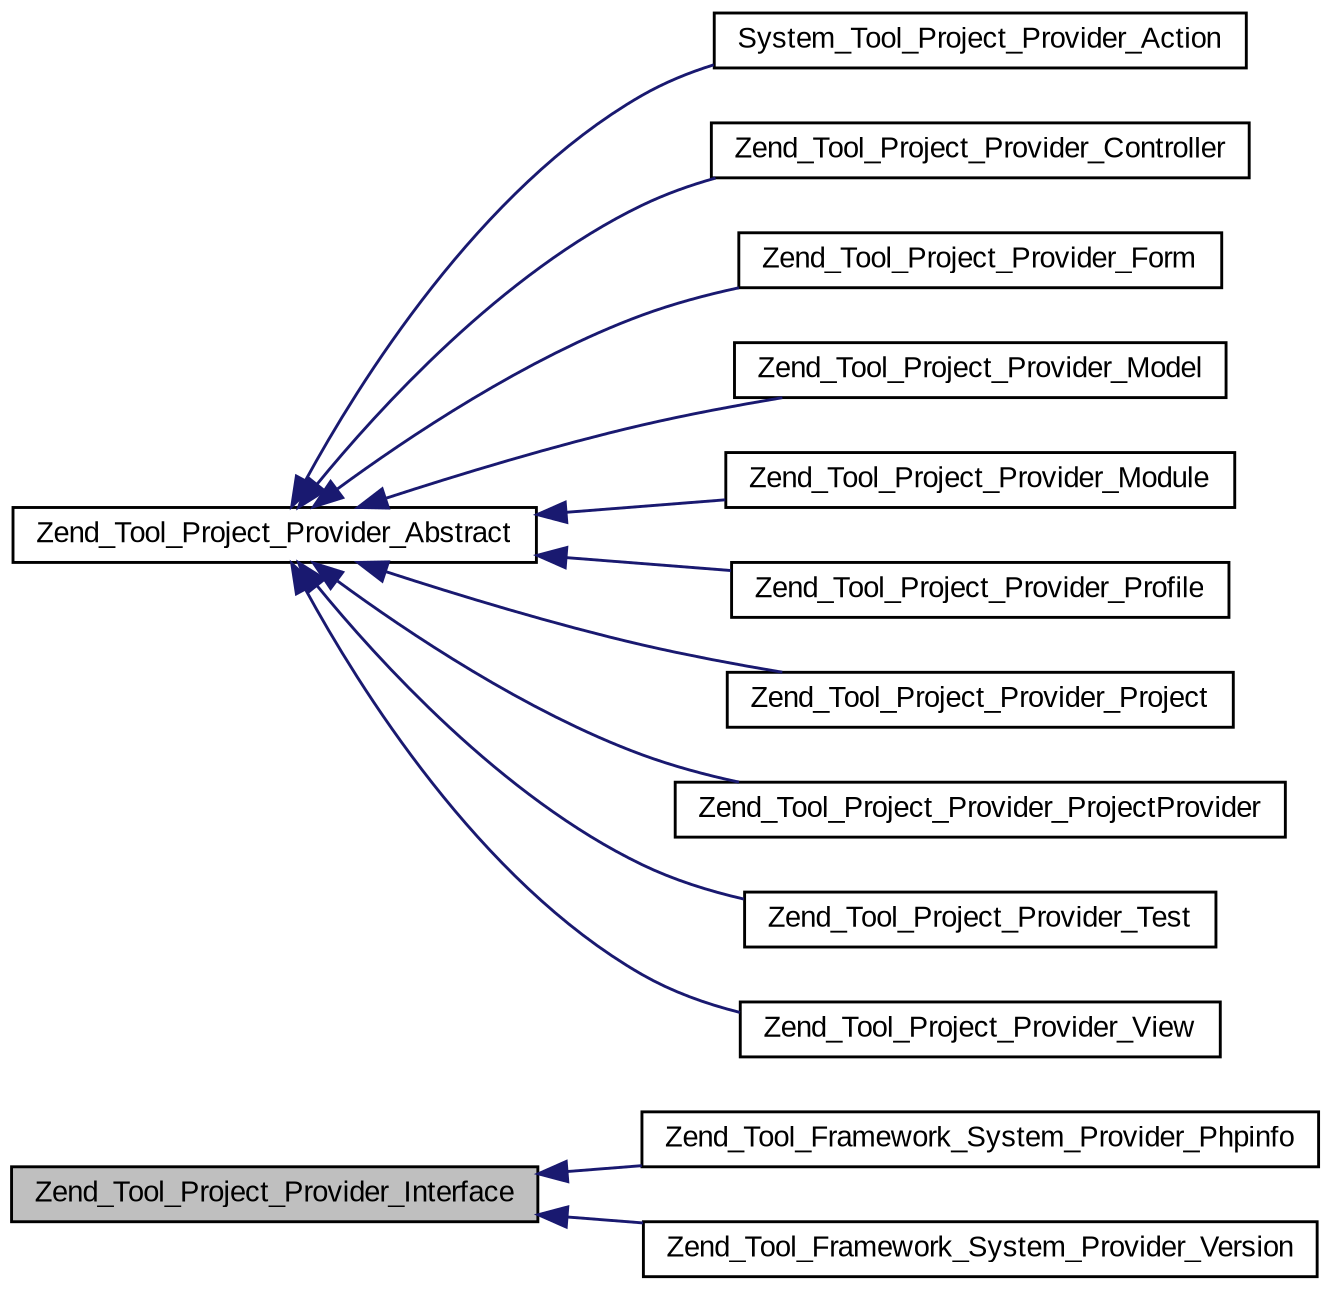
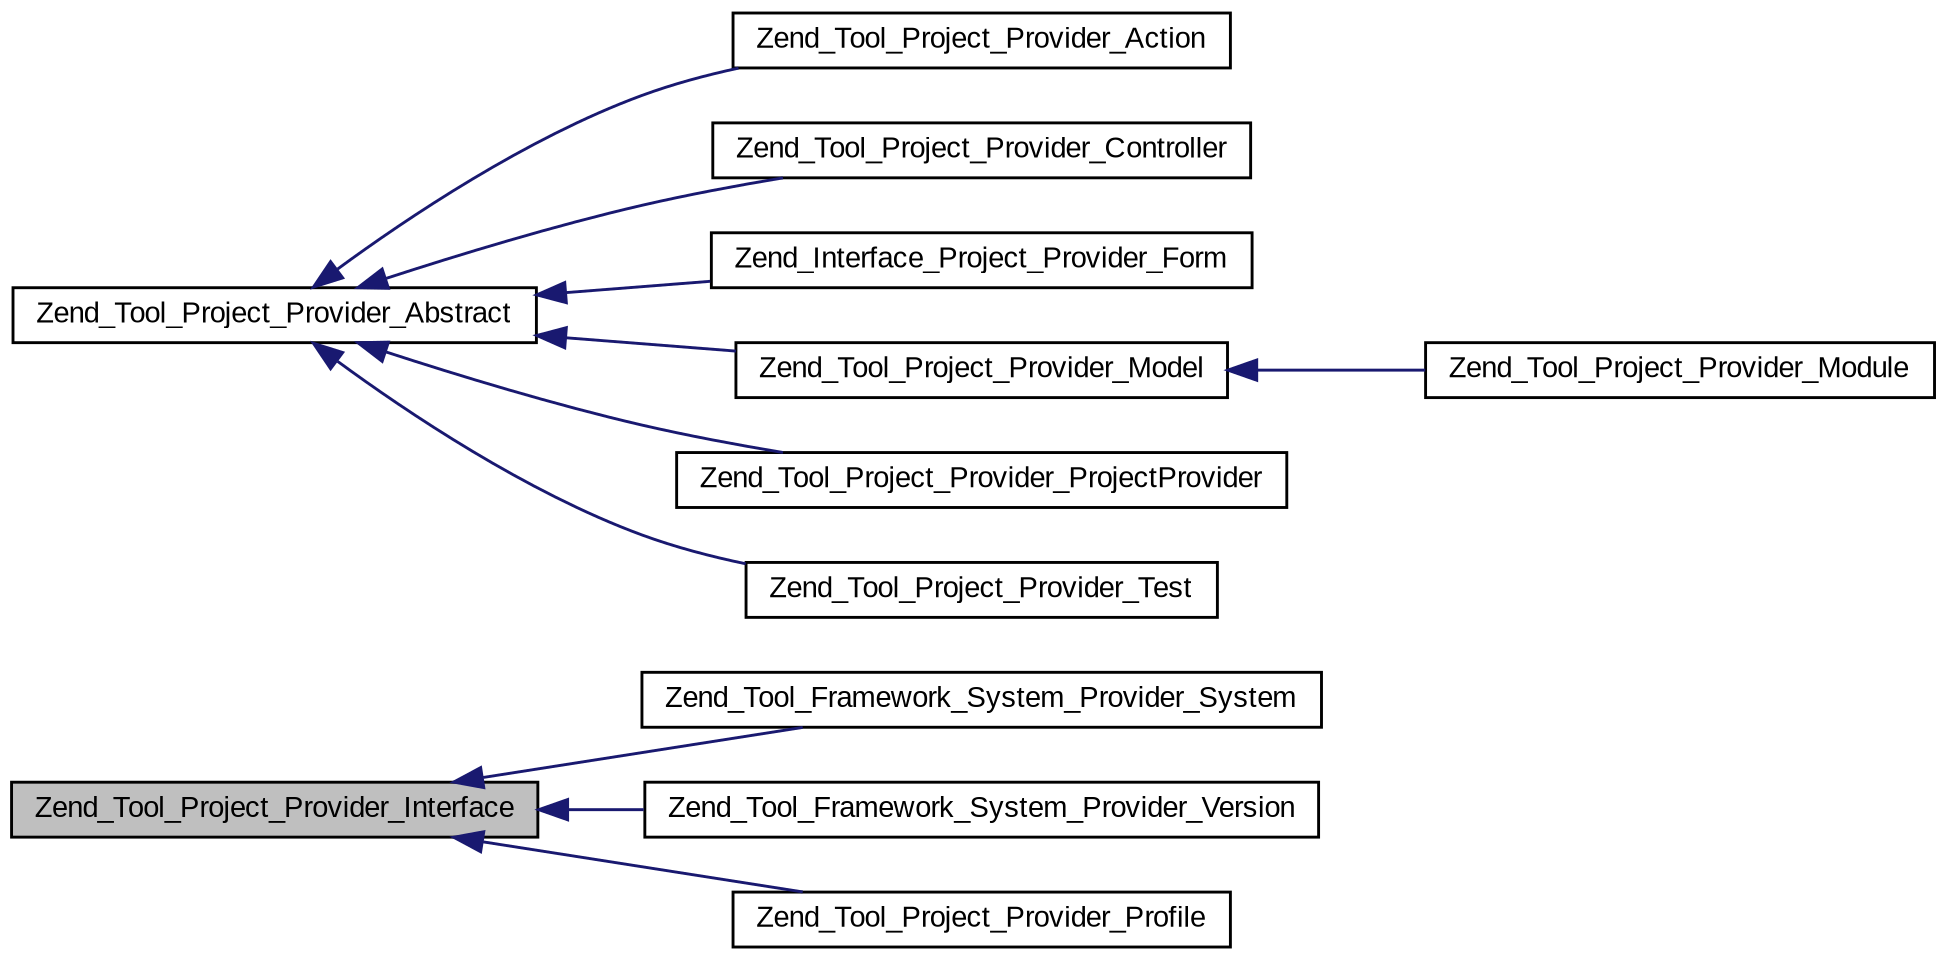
(980, 40) -> (982, 40)
(980, 260) -> (982, 260)
(646, 506) -> (1341, 370)
(649, 564) -> (643, 867)
(980, 700) -> none
(980, 1029) -> none
(980, 1139) -> (982, 700)
